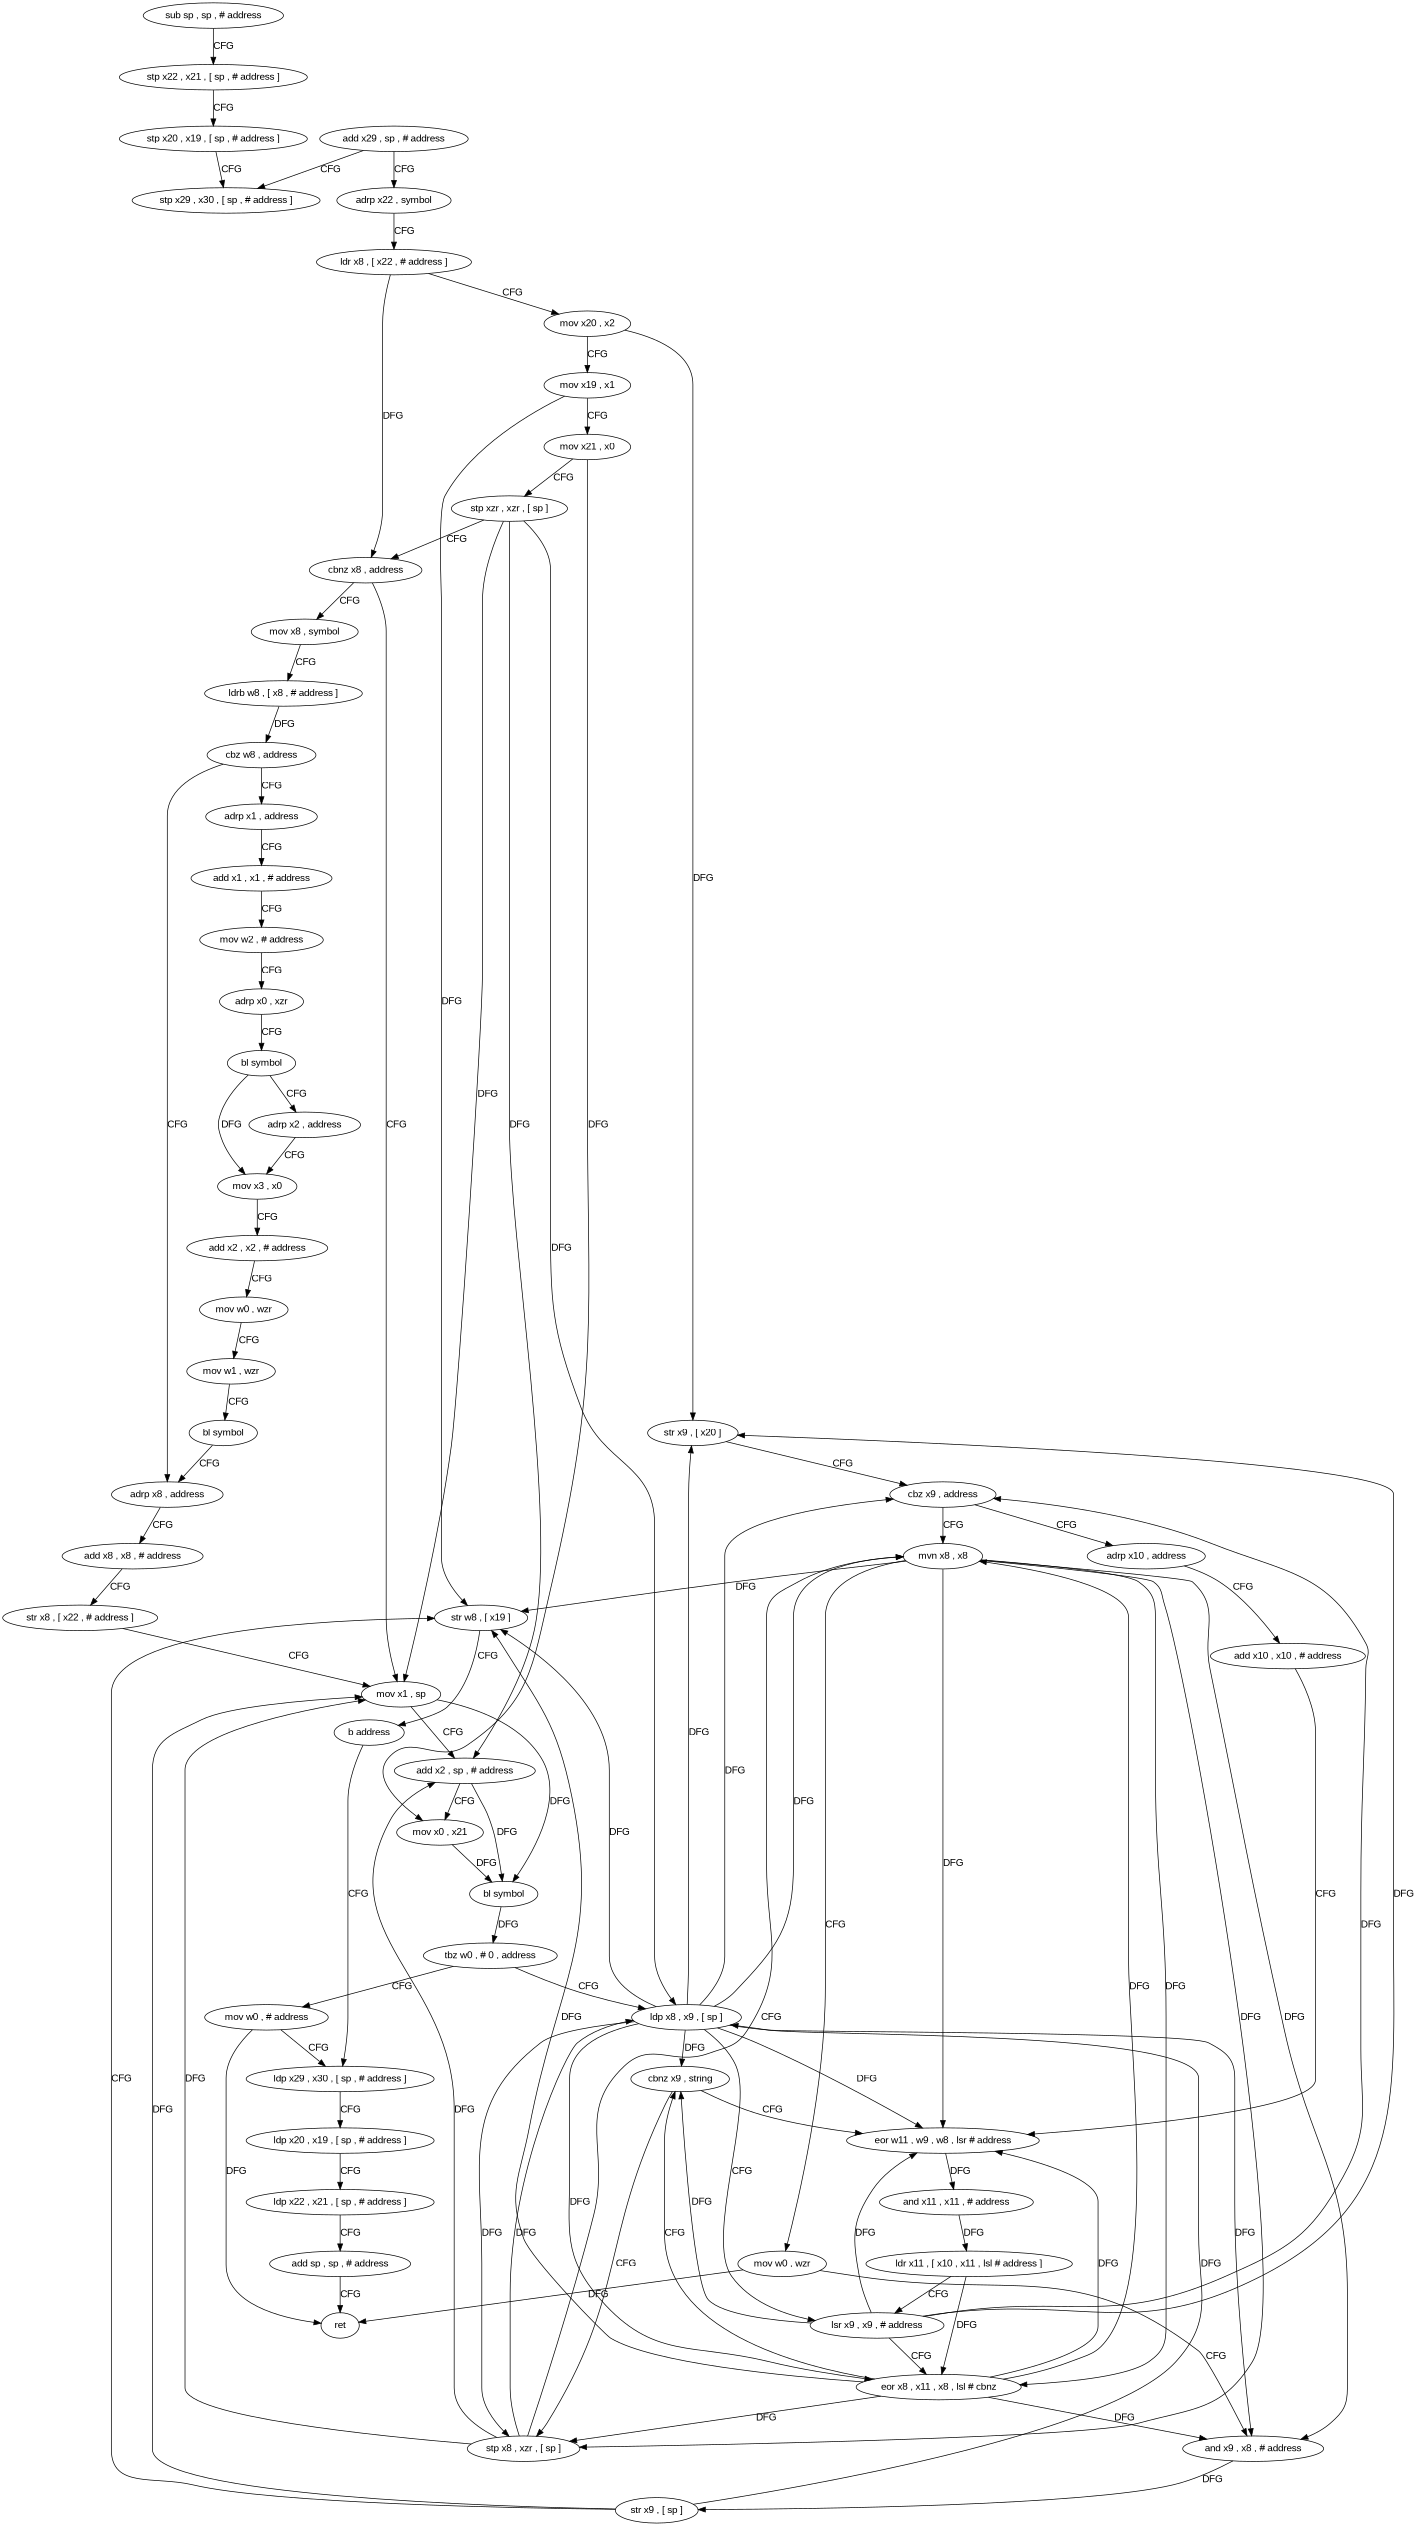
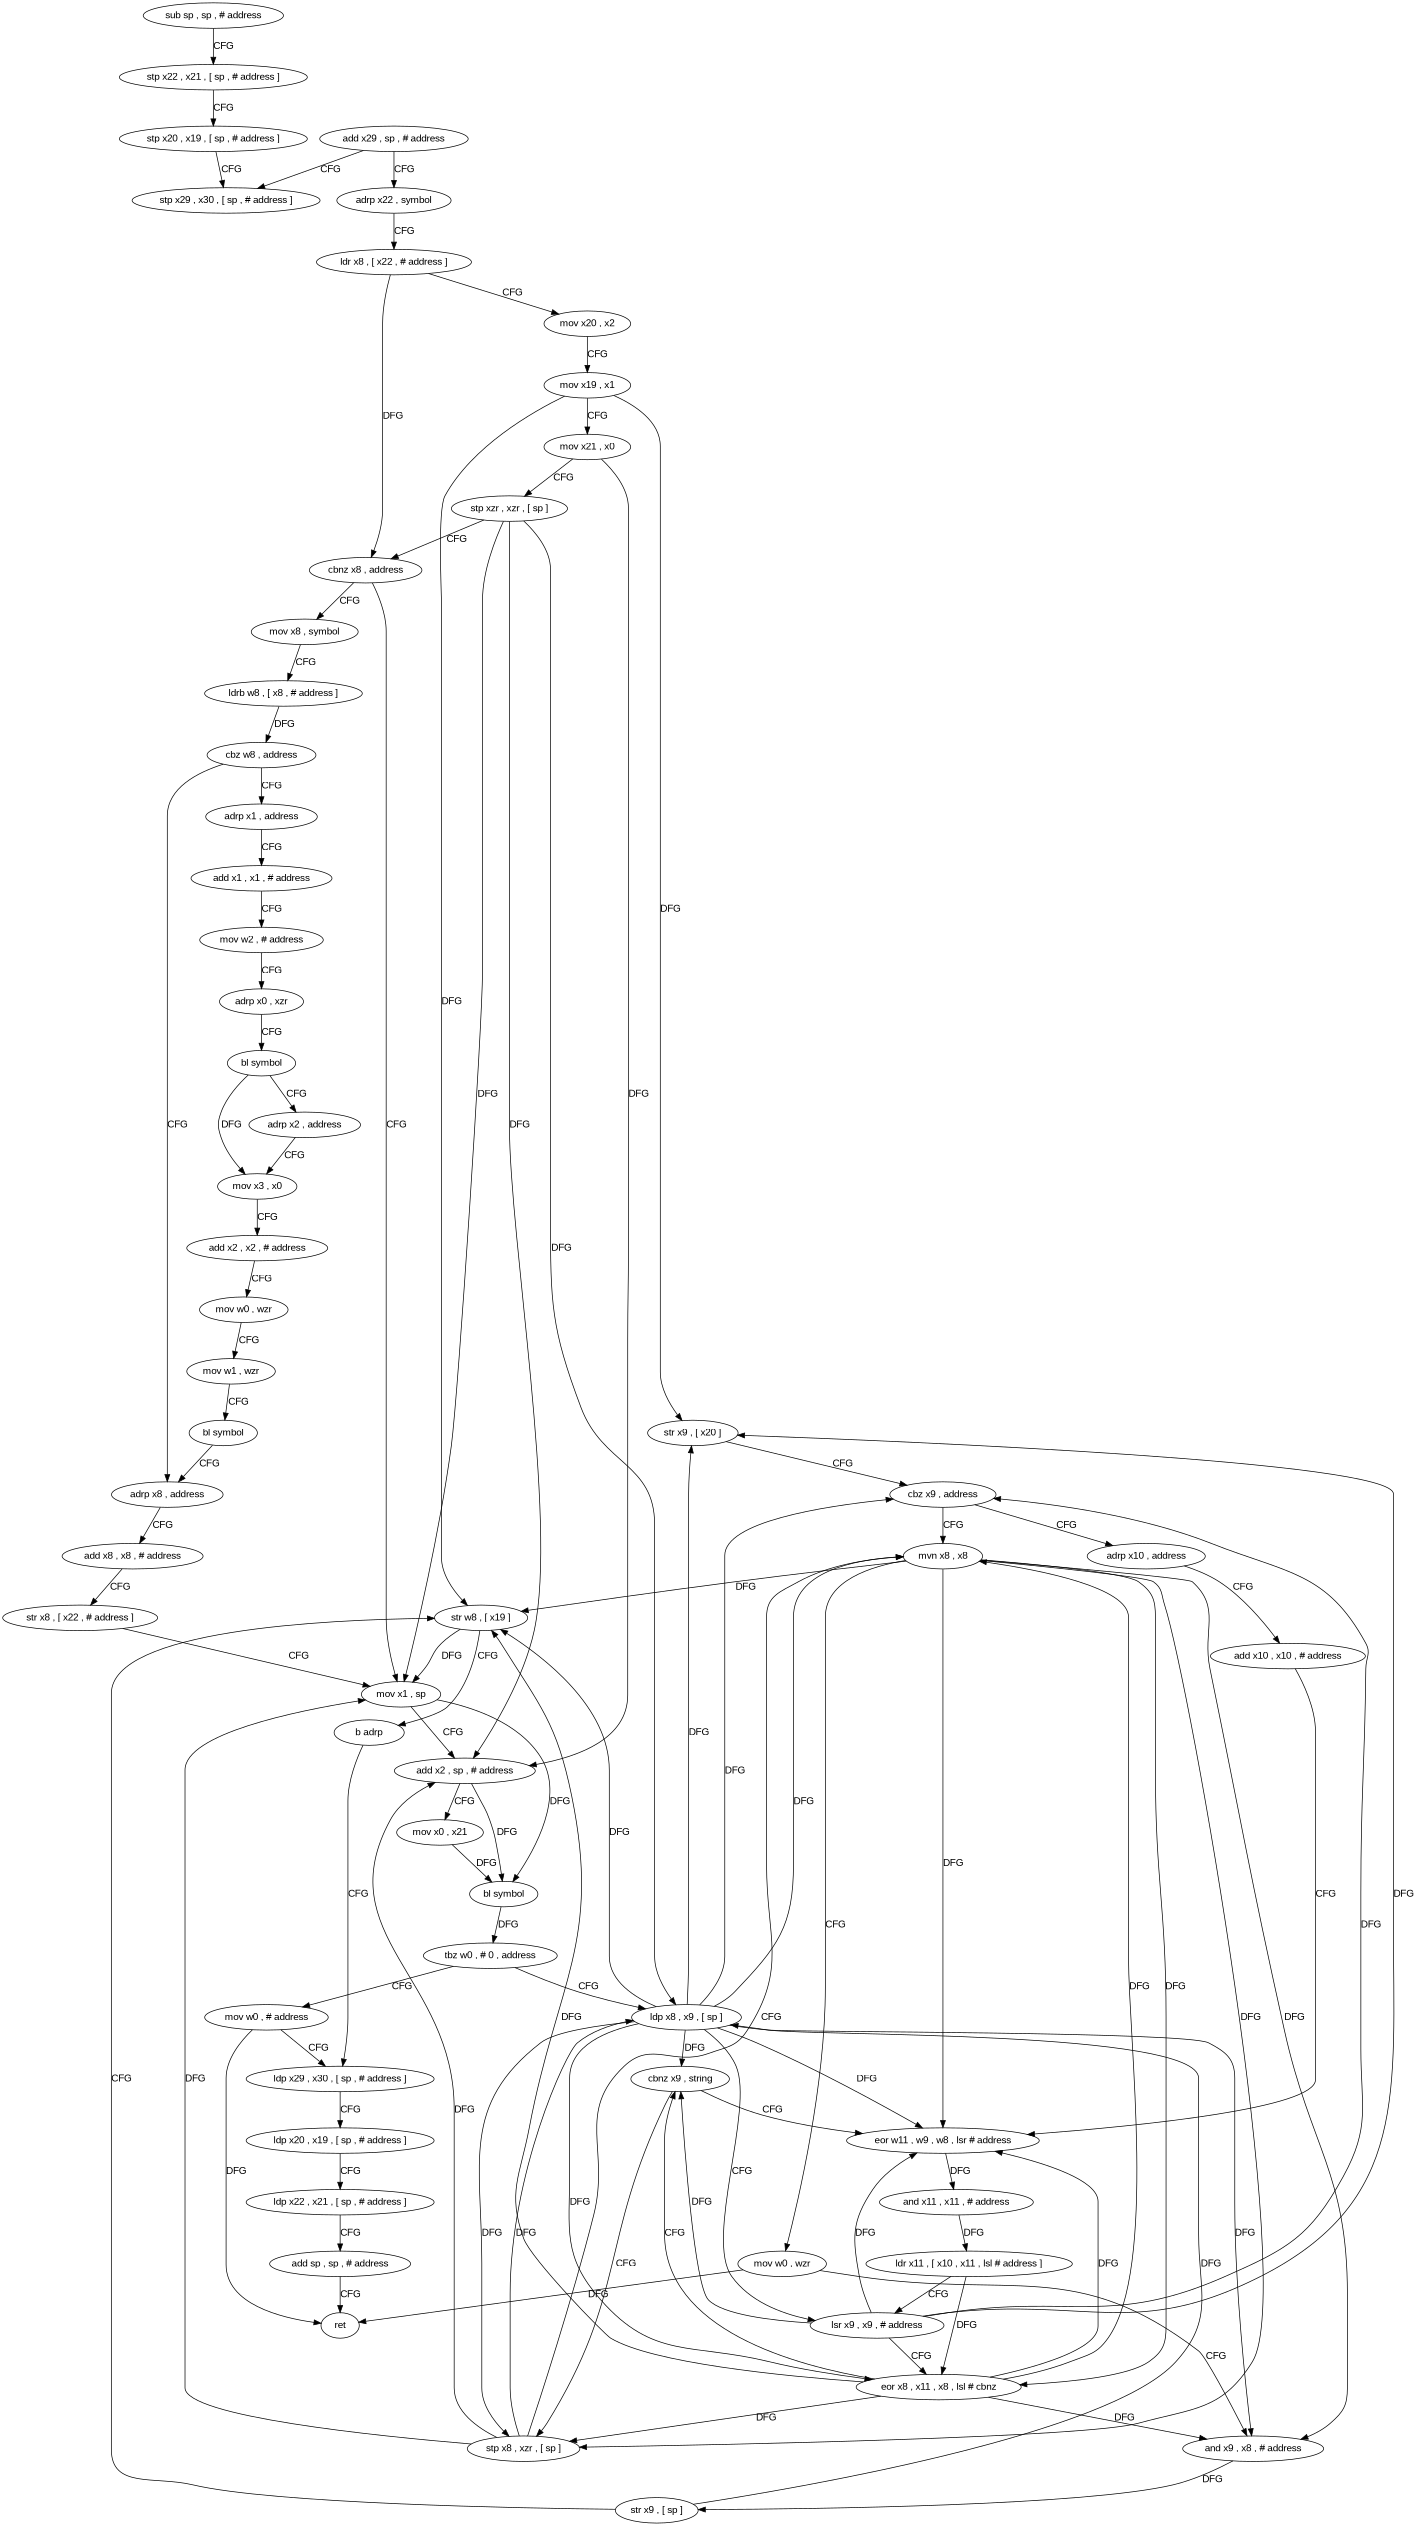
(693, 852) -> (660, 896)
(588, 1196) -> (628, 1135)
(369, 1733) -> (369, 1733)
(152, 2231) -> (436, 1650)
